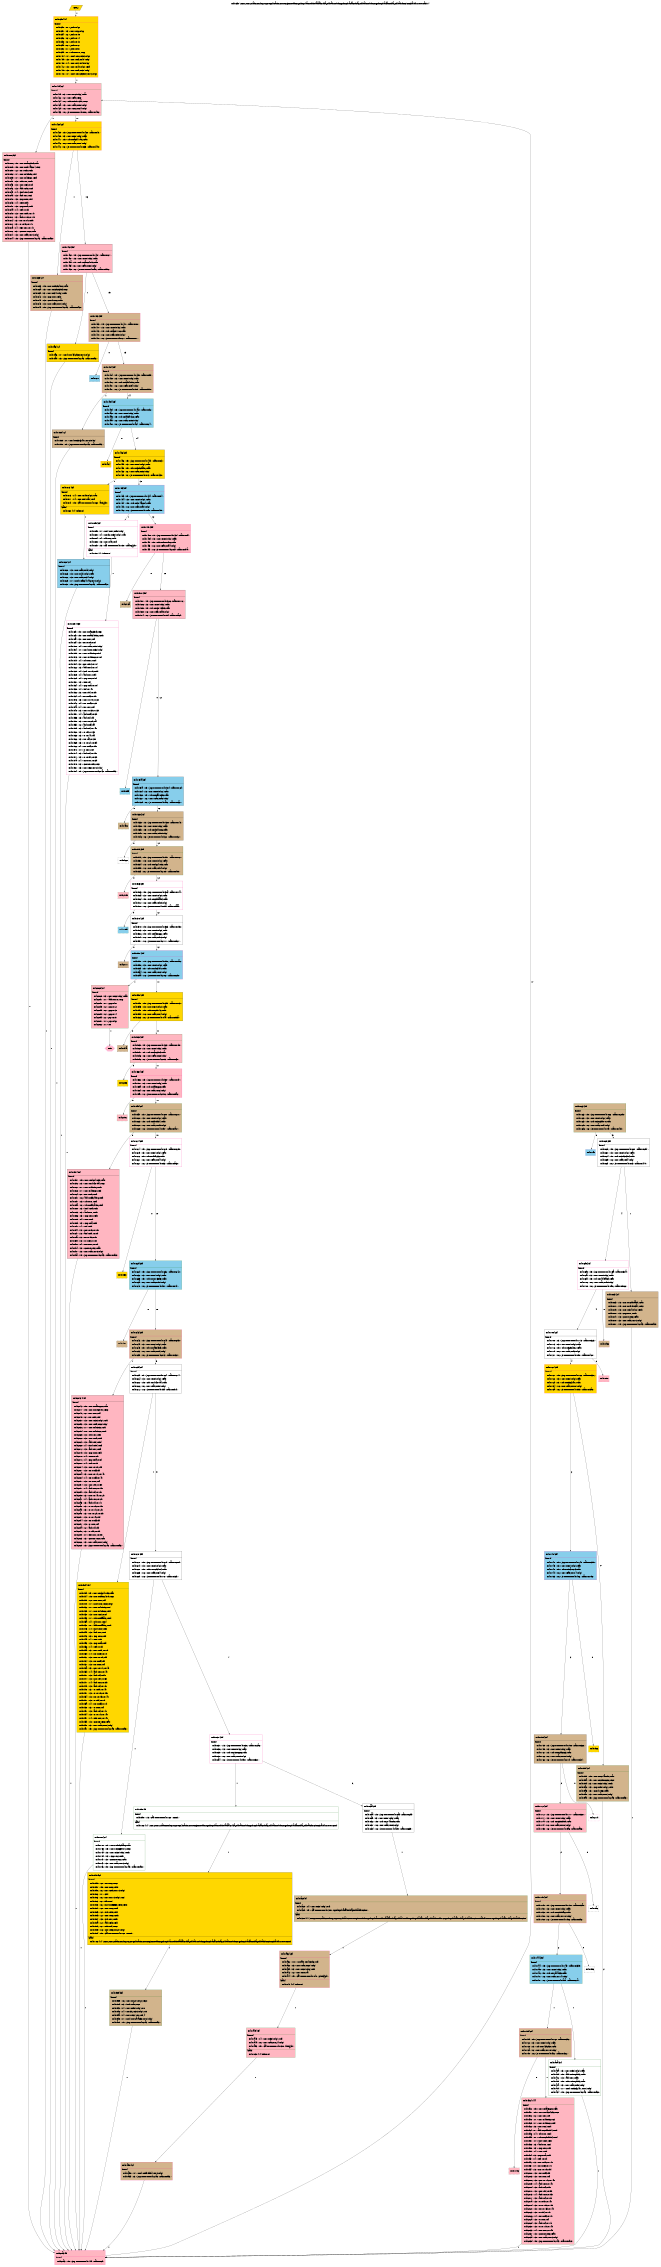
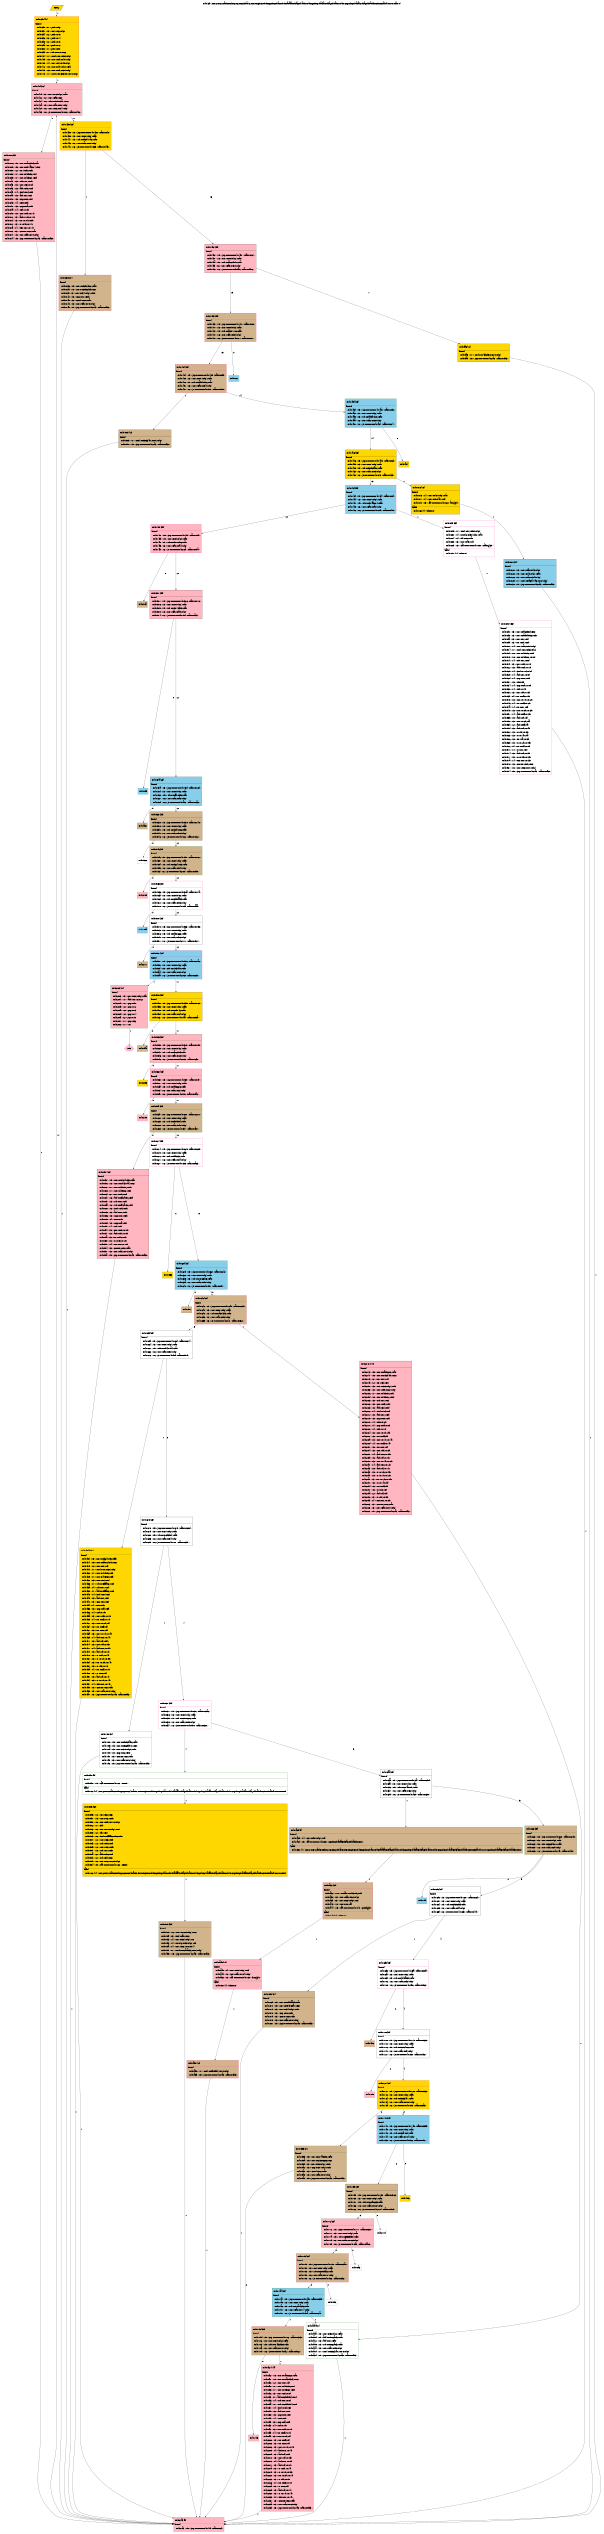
none -> (493, 1794)
(75, 1899) -> (580, 1981)
